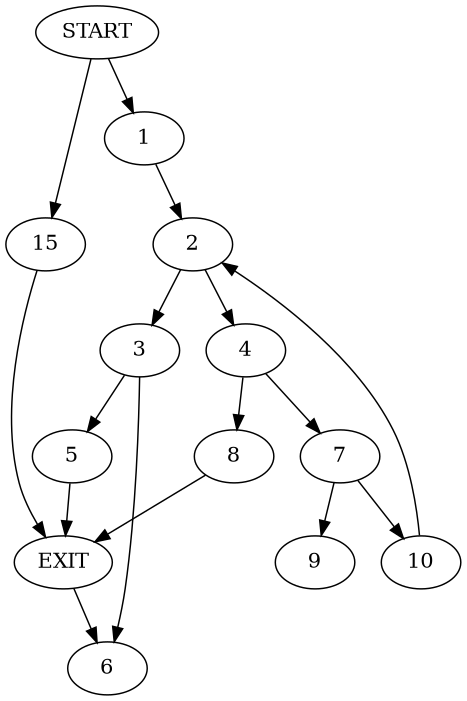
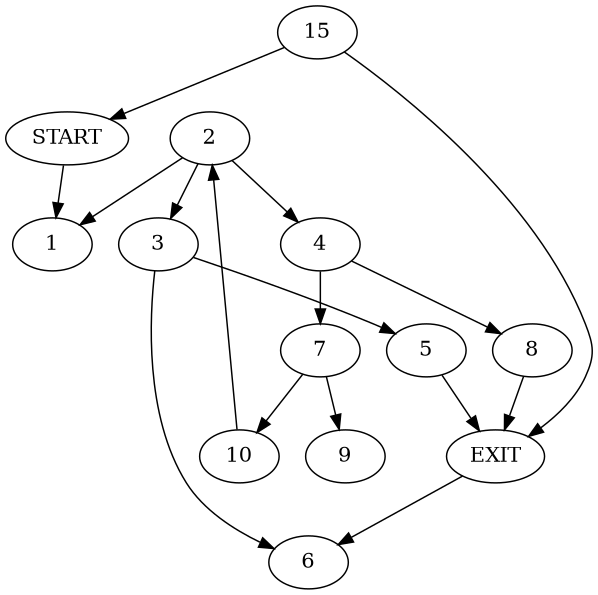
(73, 131) -> (204, 80)
(165, 185) -> (138, 187)
